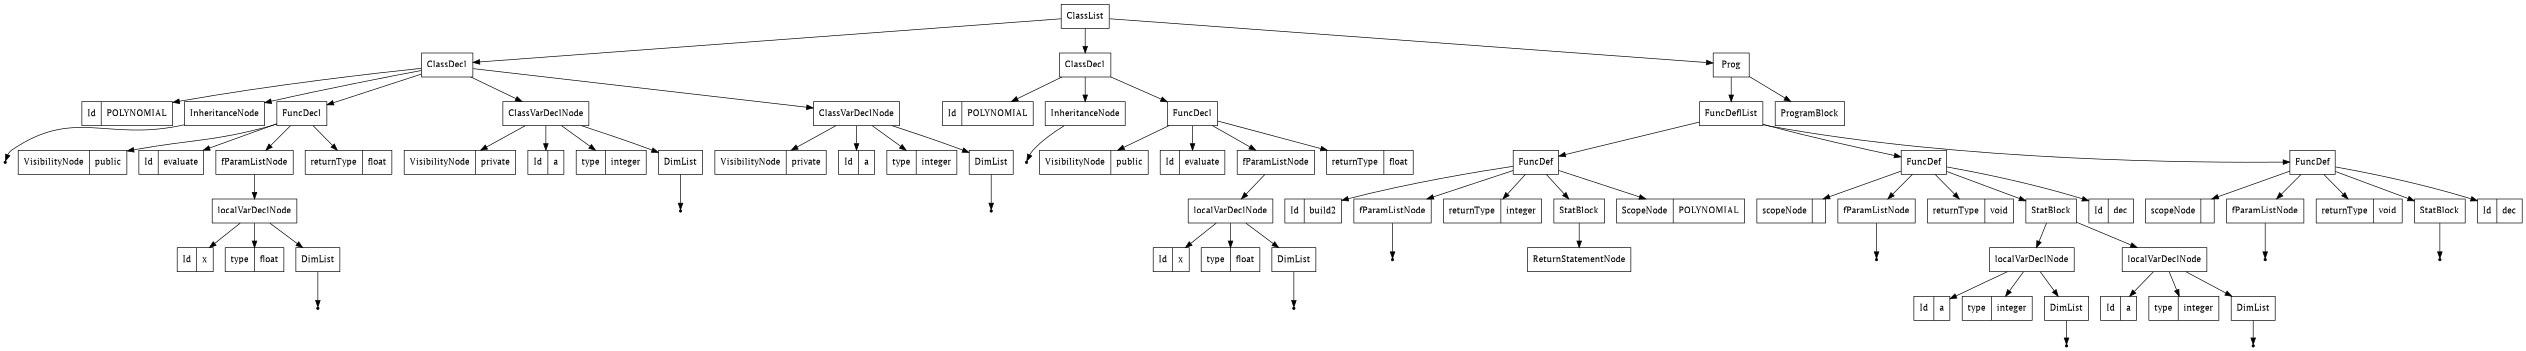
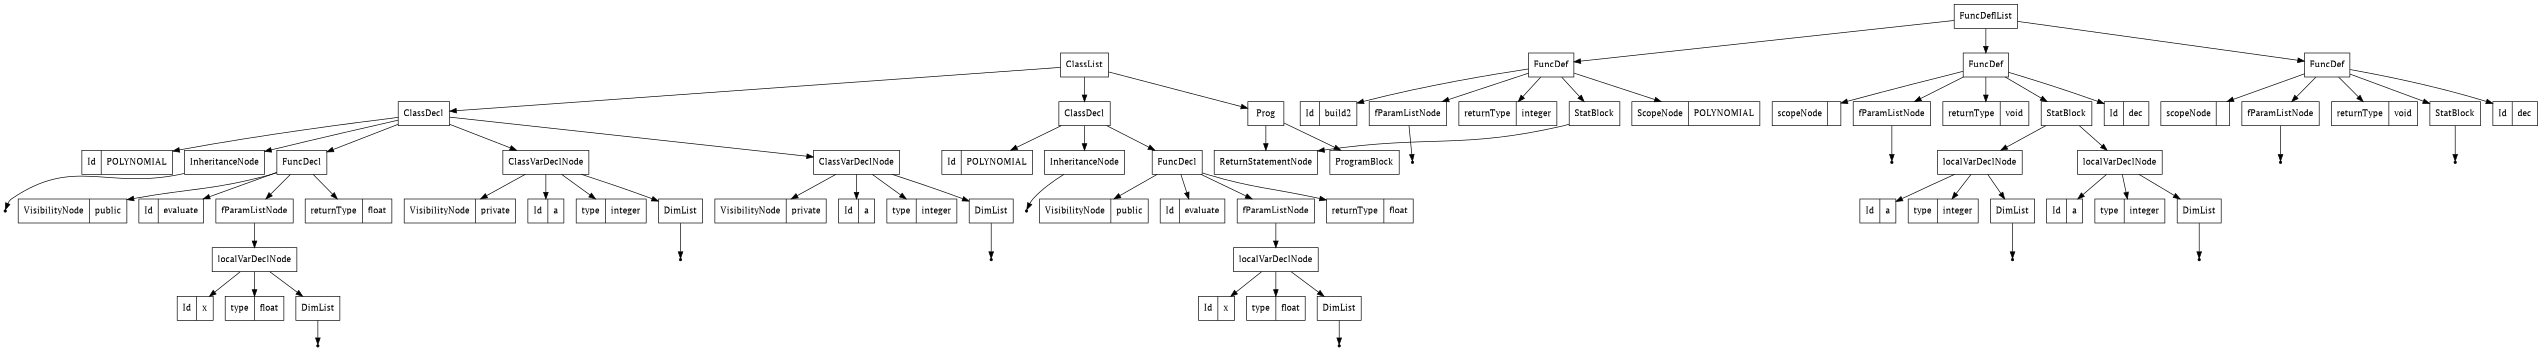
(1731, 86) -> (1266, 135)
